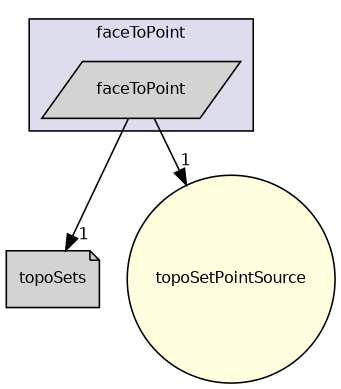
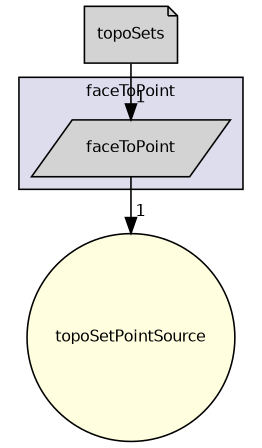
(100, 177) -> (131, 87)
